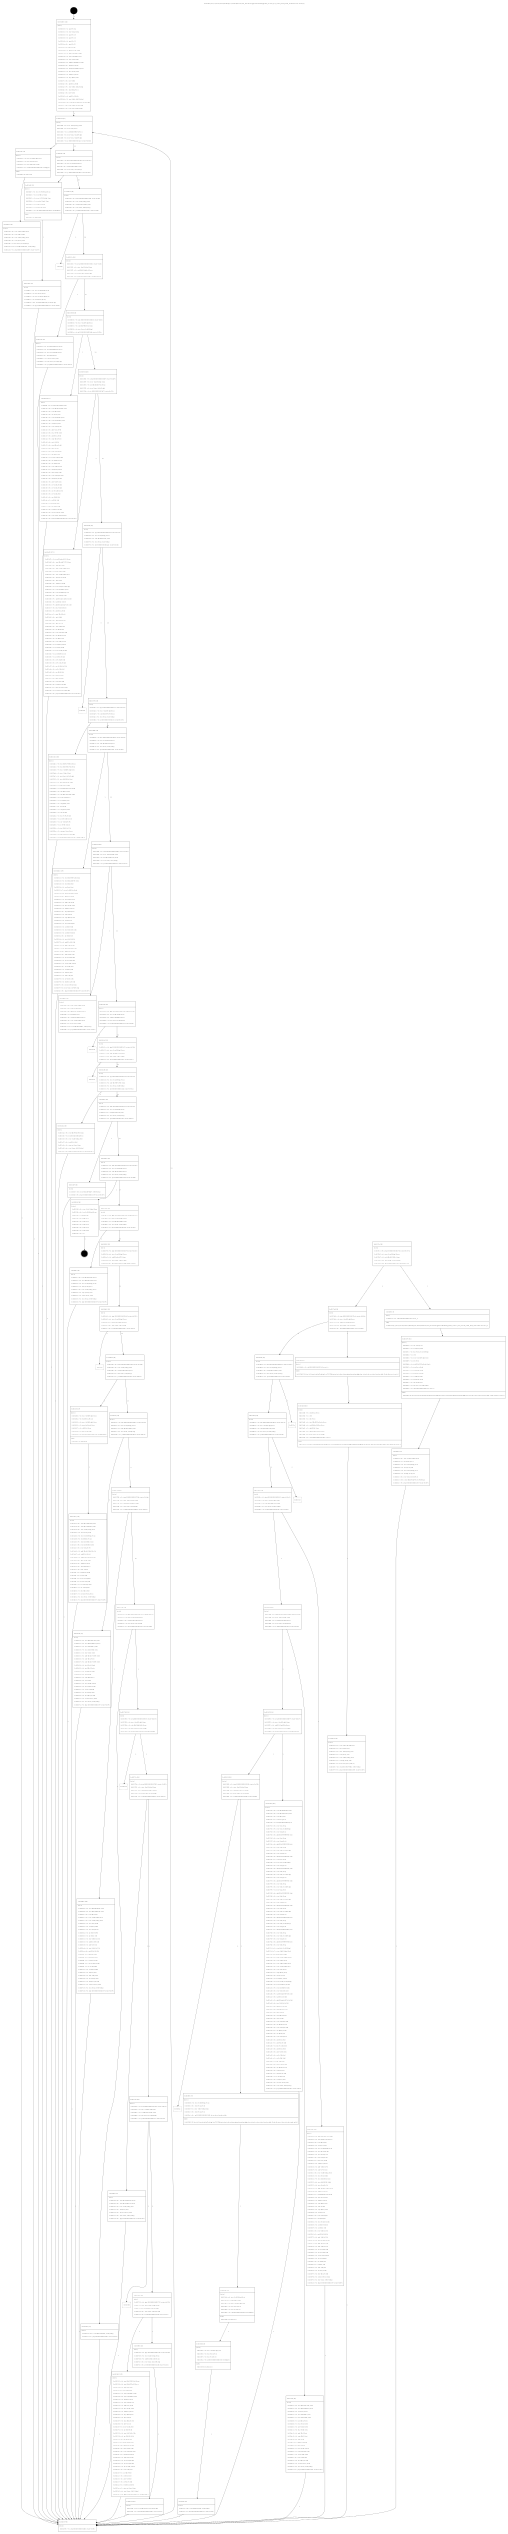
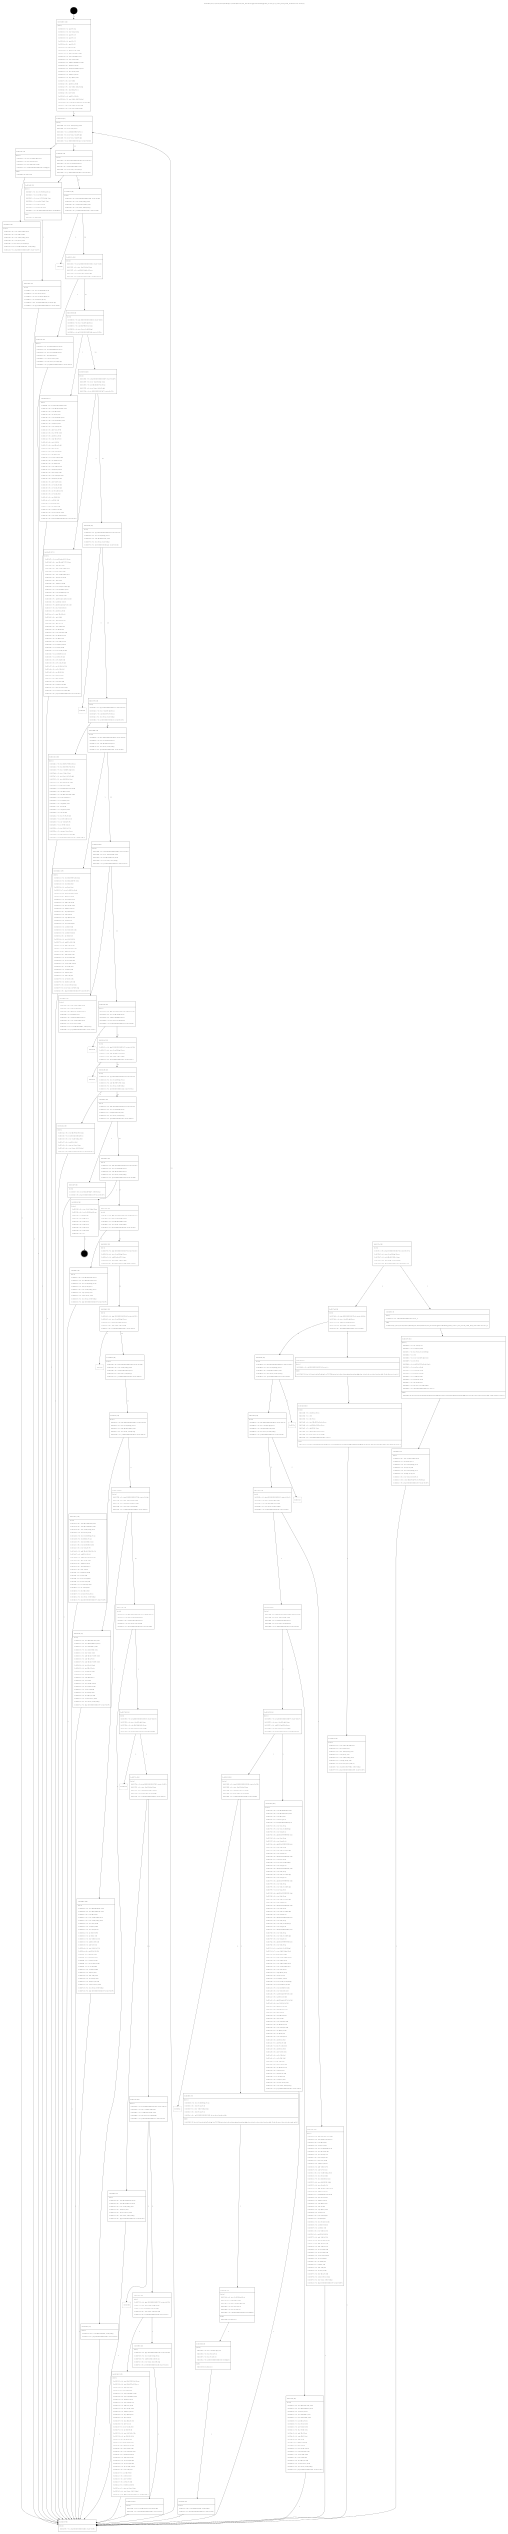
(89, 1425) -> none
